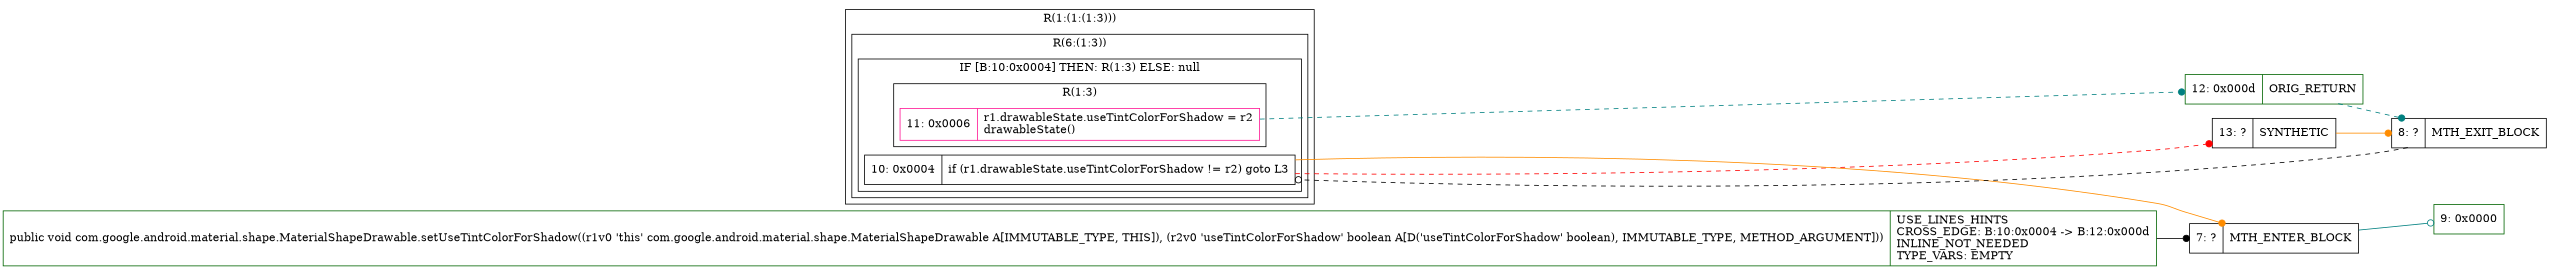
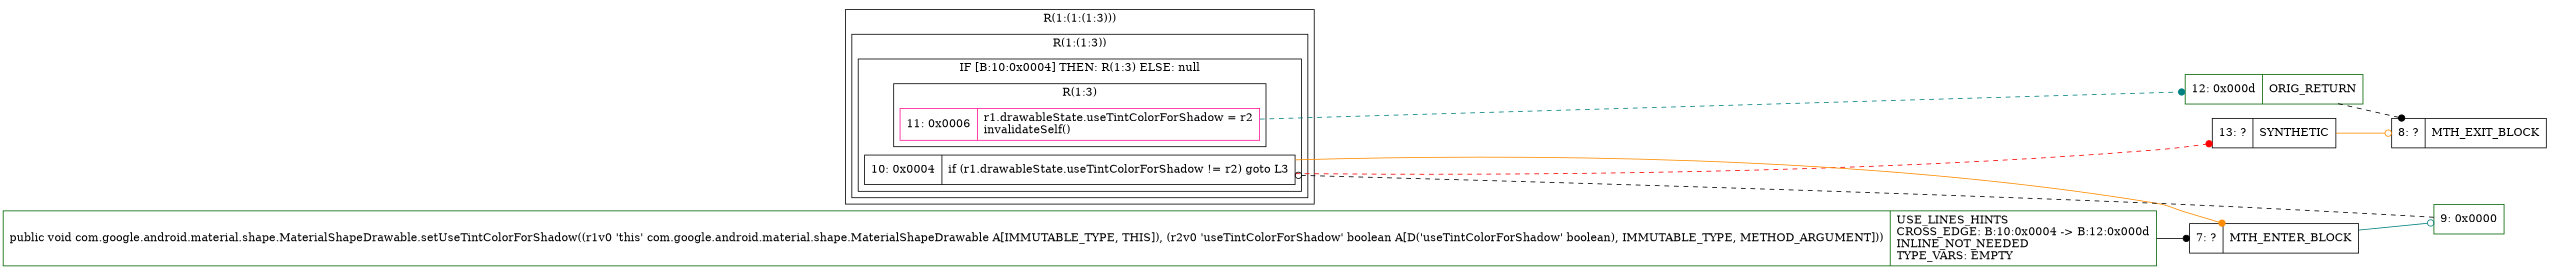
(1080, 43) -> (1080, 43)
(2368, 110) -> (2368, 110)
(1030, 130) -> (1027, 130)
(2360, 133) -> (2360, 133)
(1855, 184) -> (1868, 193)
